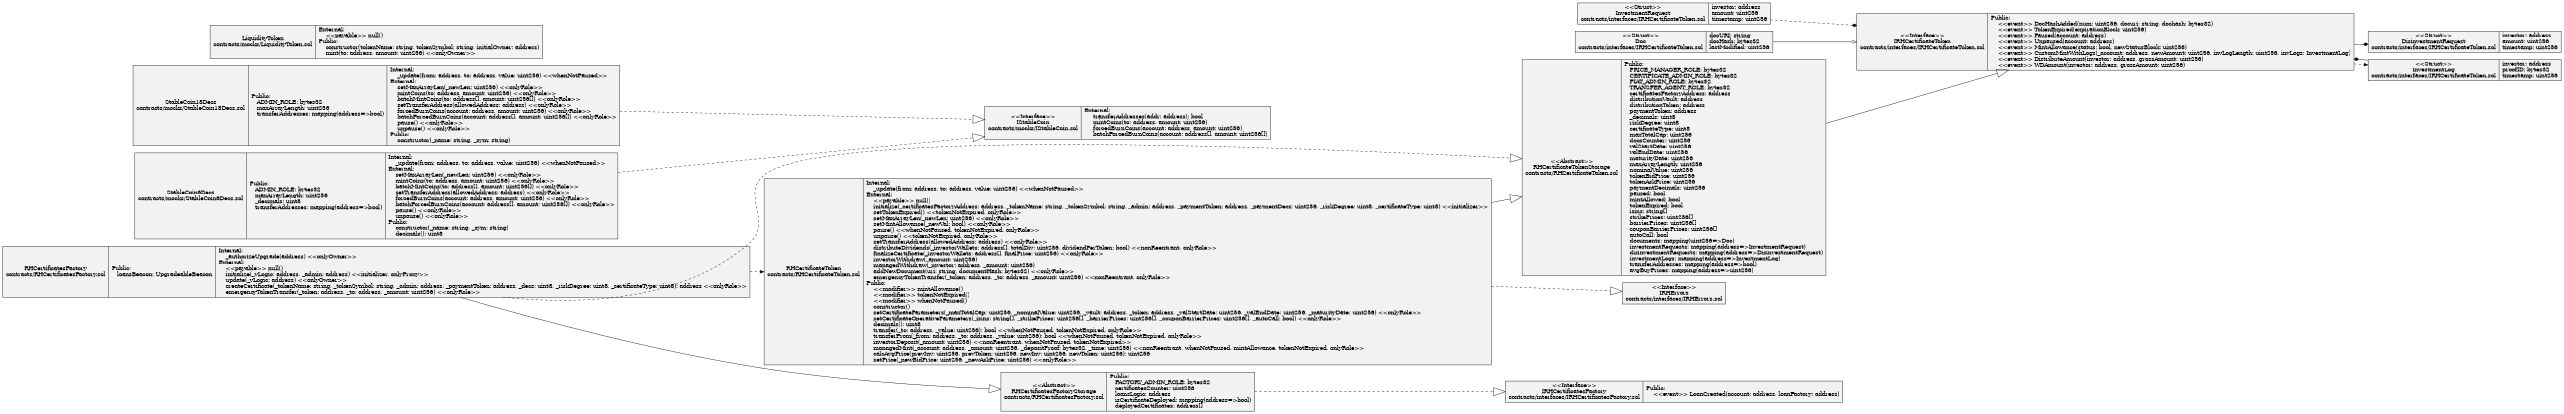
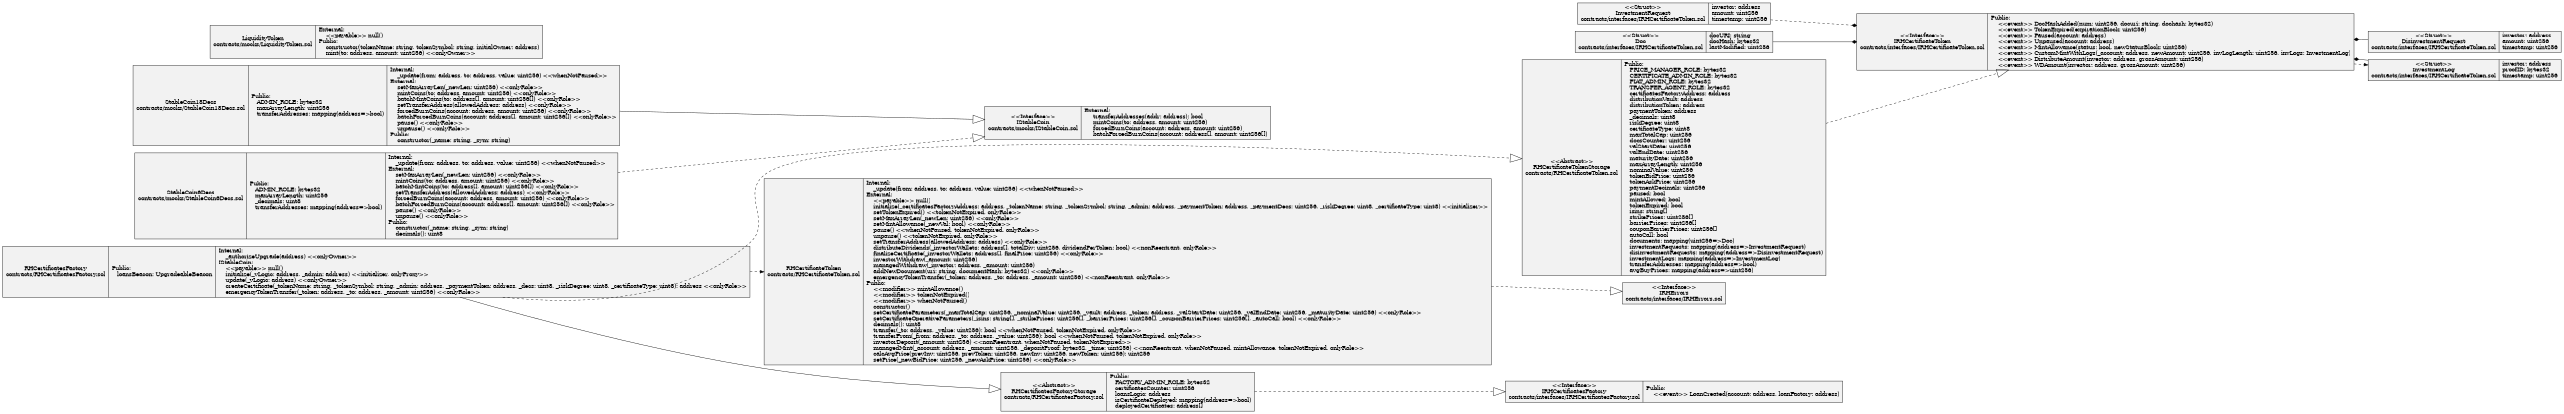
(1812, 42) -> (1812, 42)
(2359, 44) -> (2363, 39)
(1912, 98) -> (1912, 98)
(796, 115) -> (796, 115)
(1501, 201) -> none
(232, 263) -> (236, 263)
